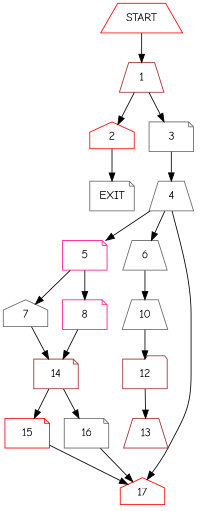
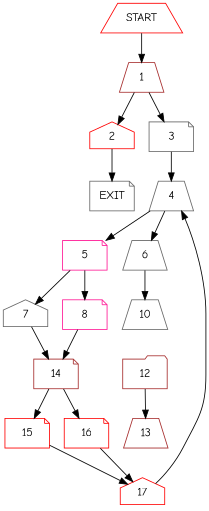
(145, 340) -> none
(191, 346) -> (206, 357)
(86, 433) -> (86, 433)
